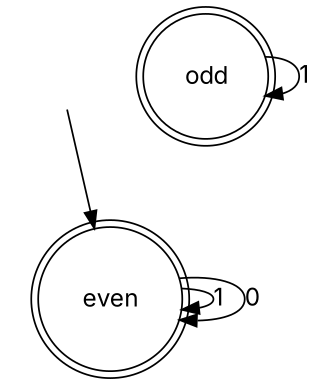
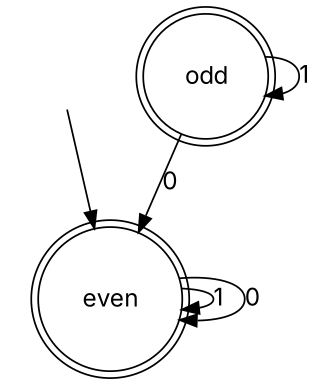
none -> (164, 175)
